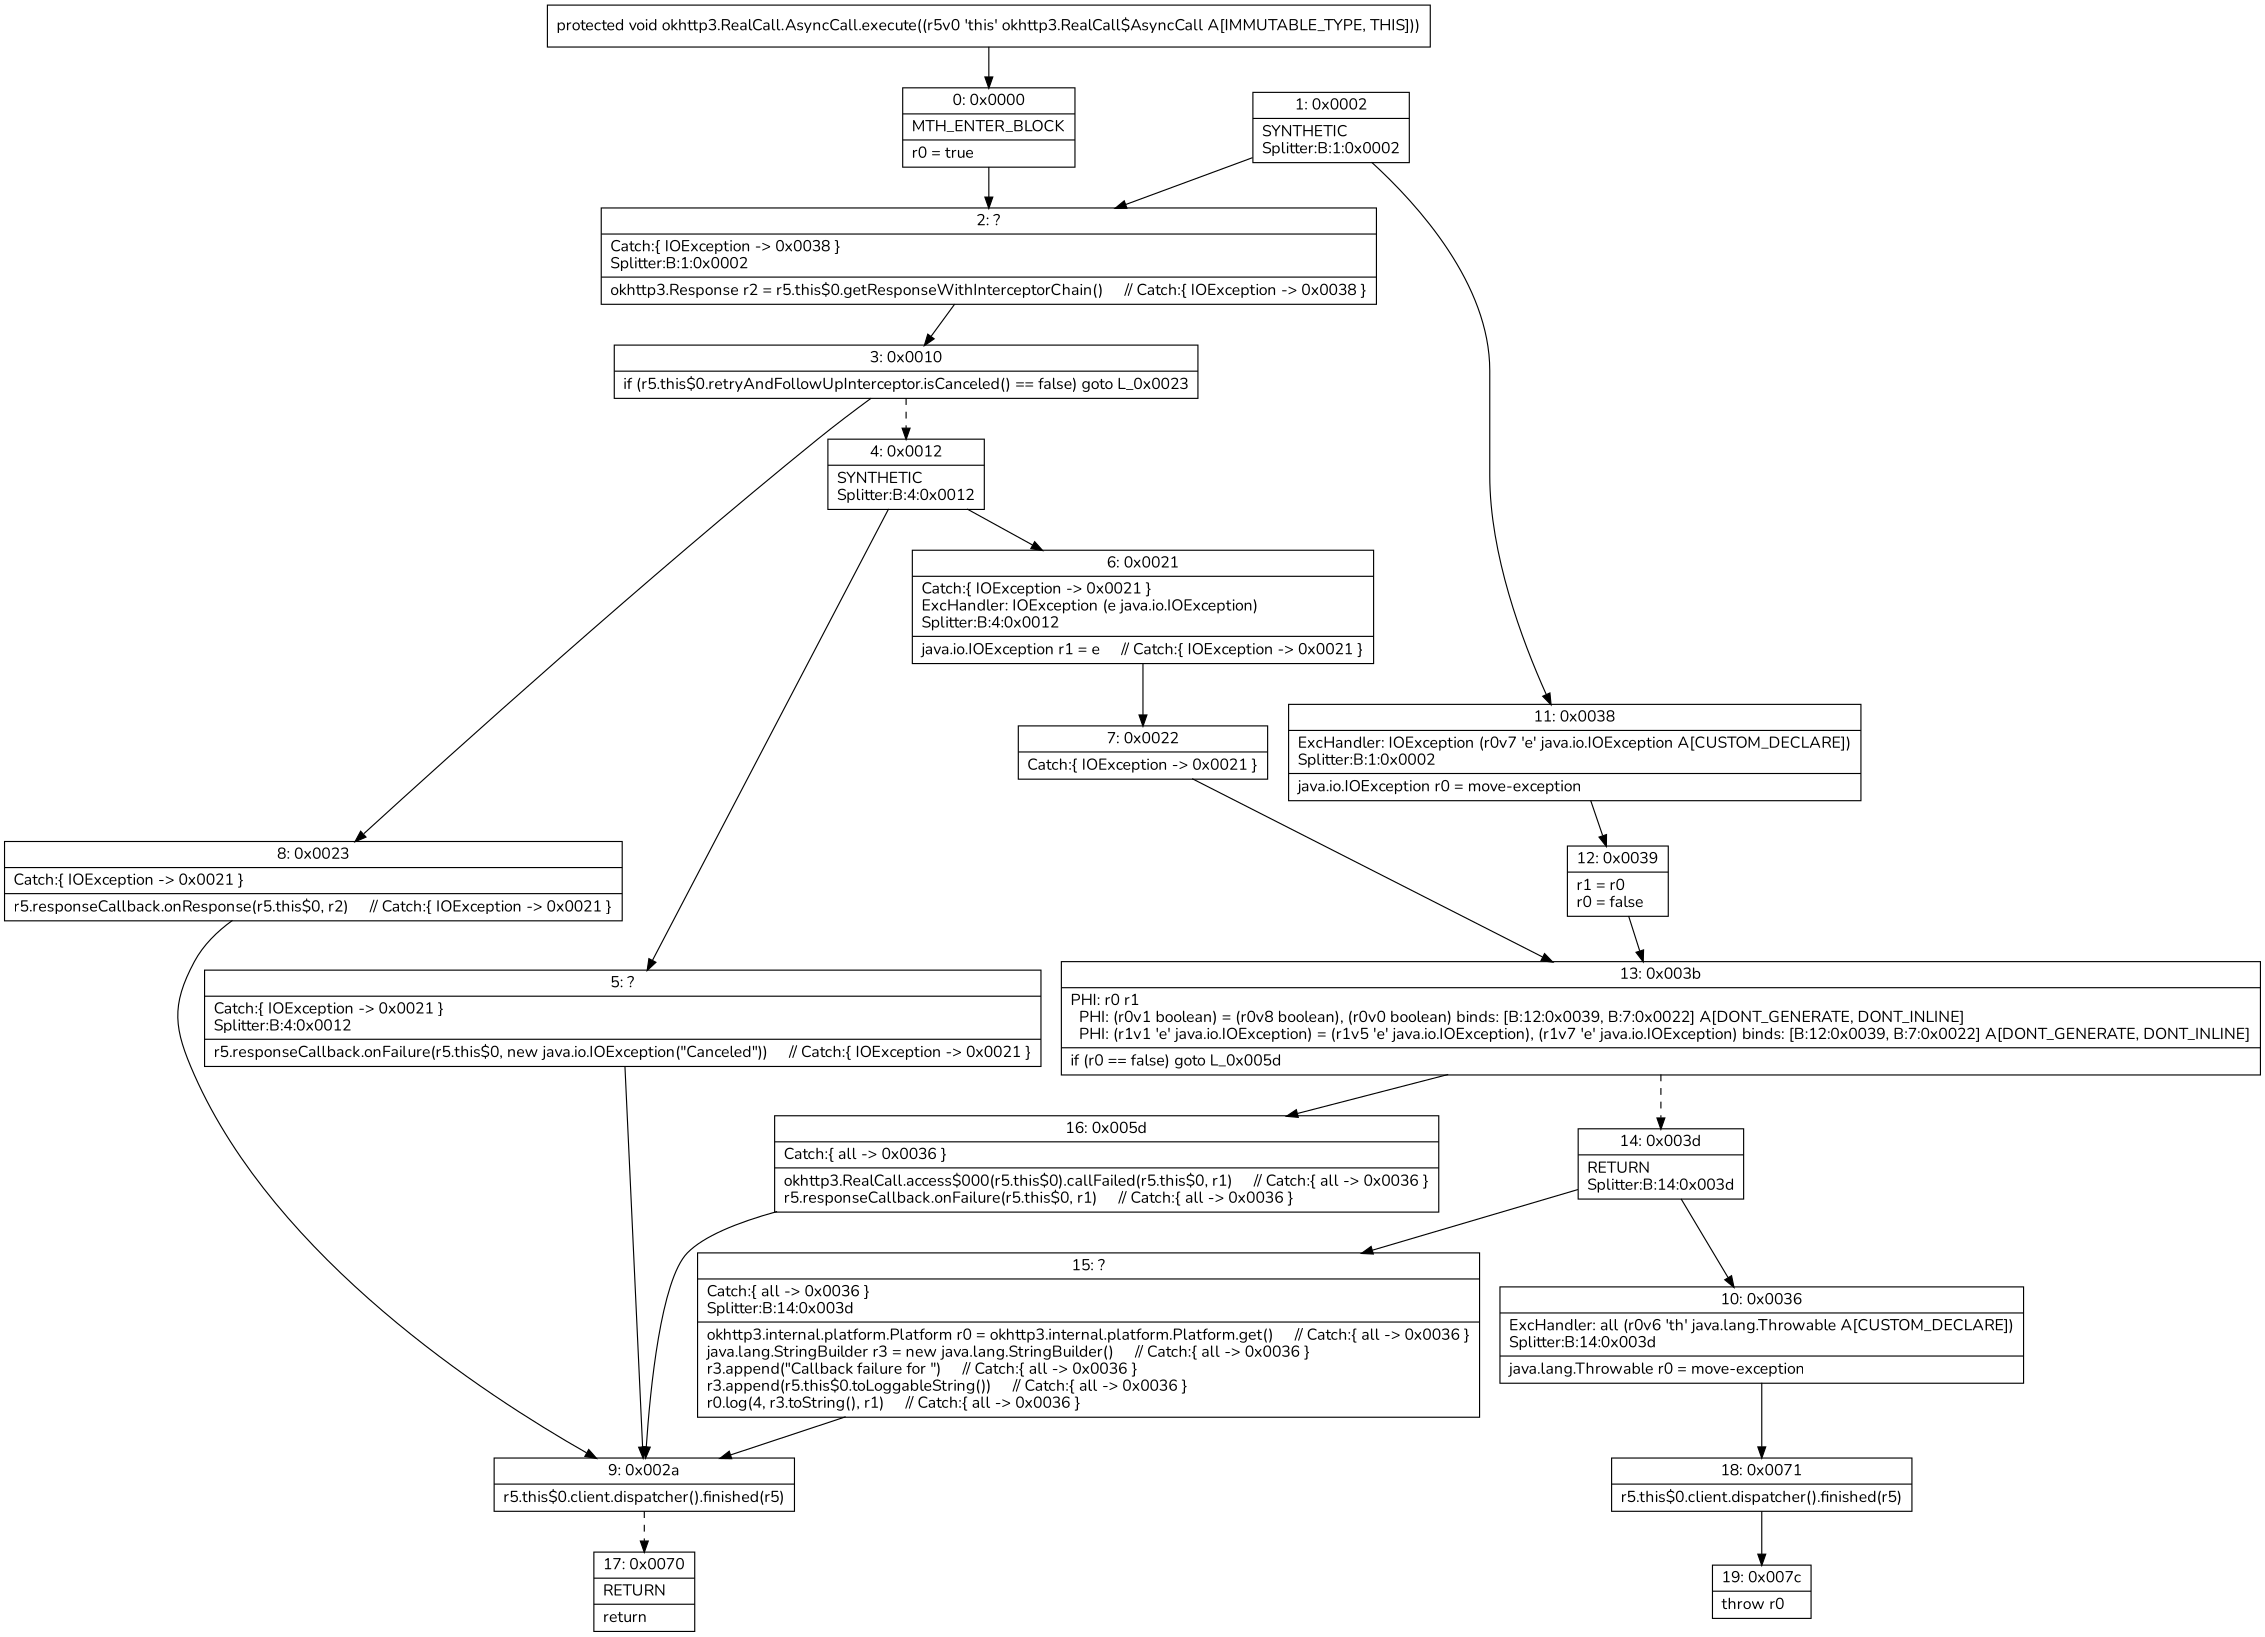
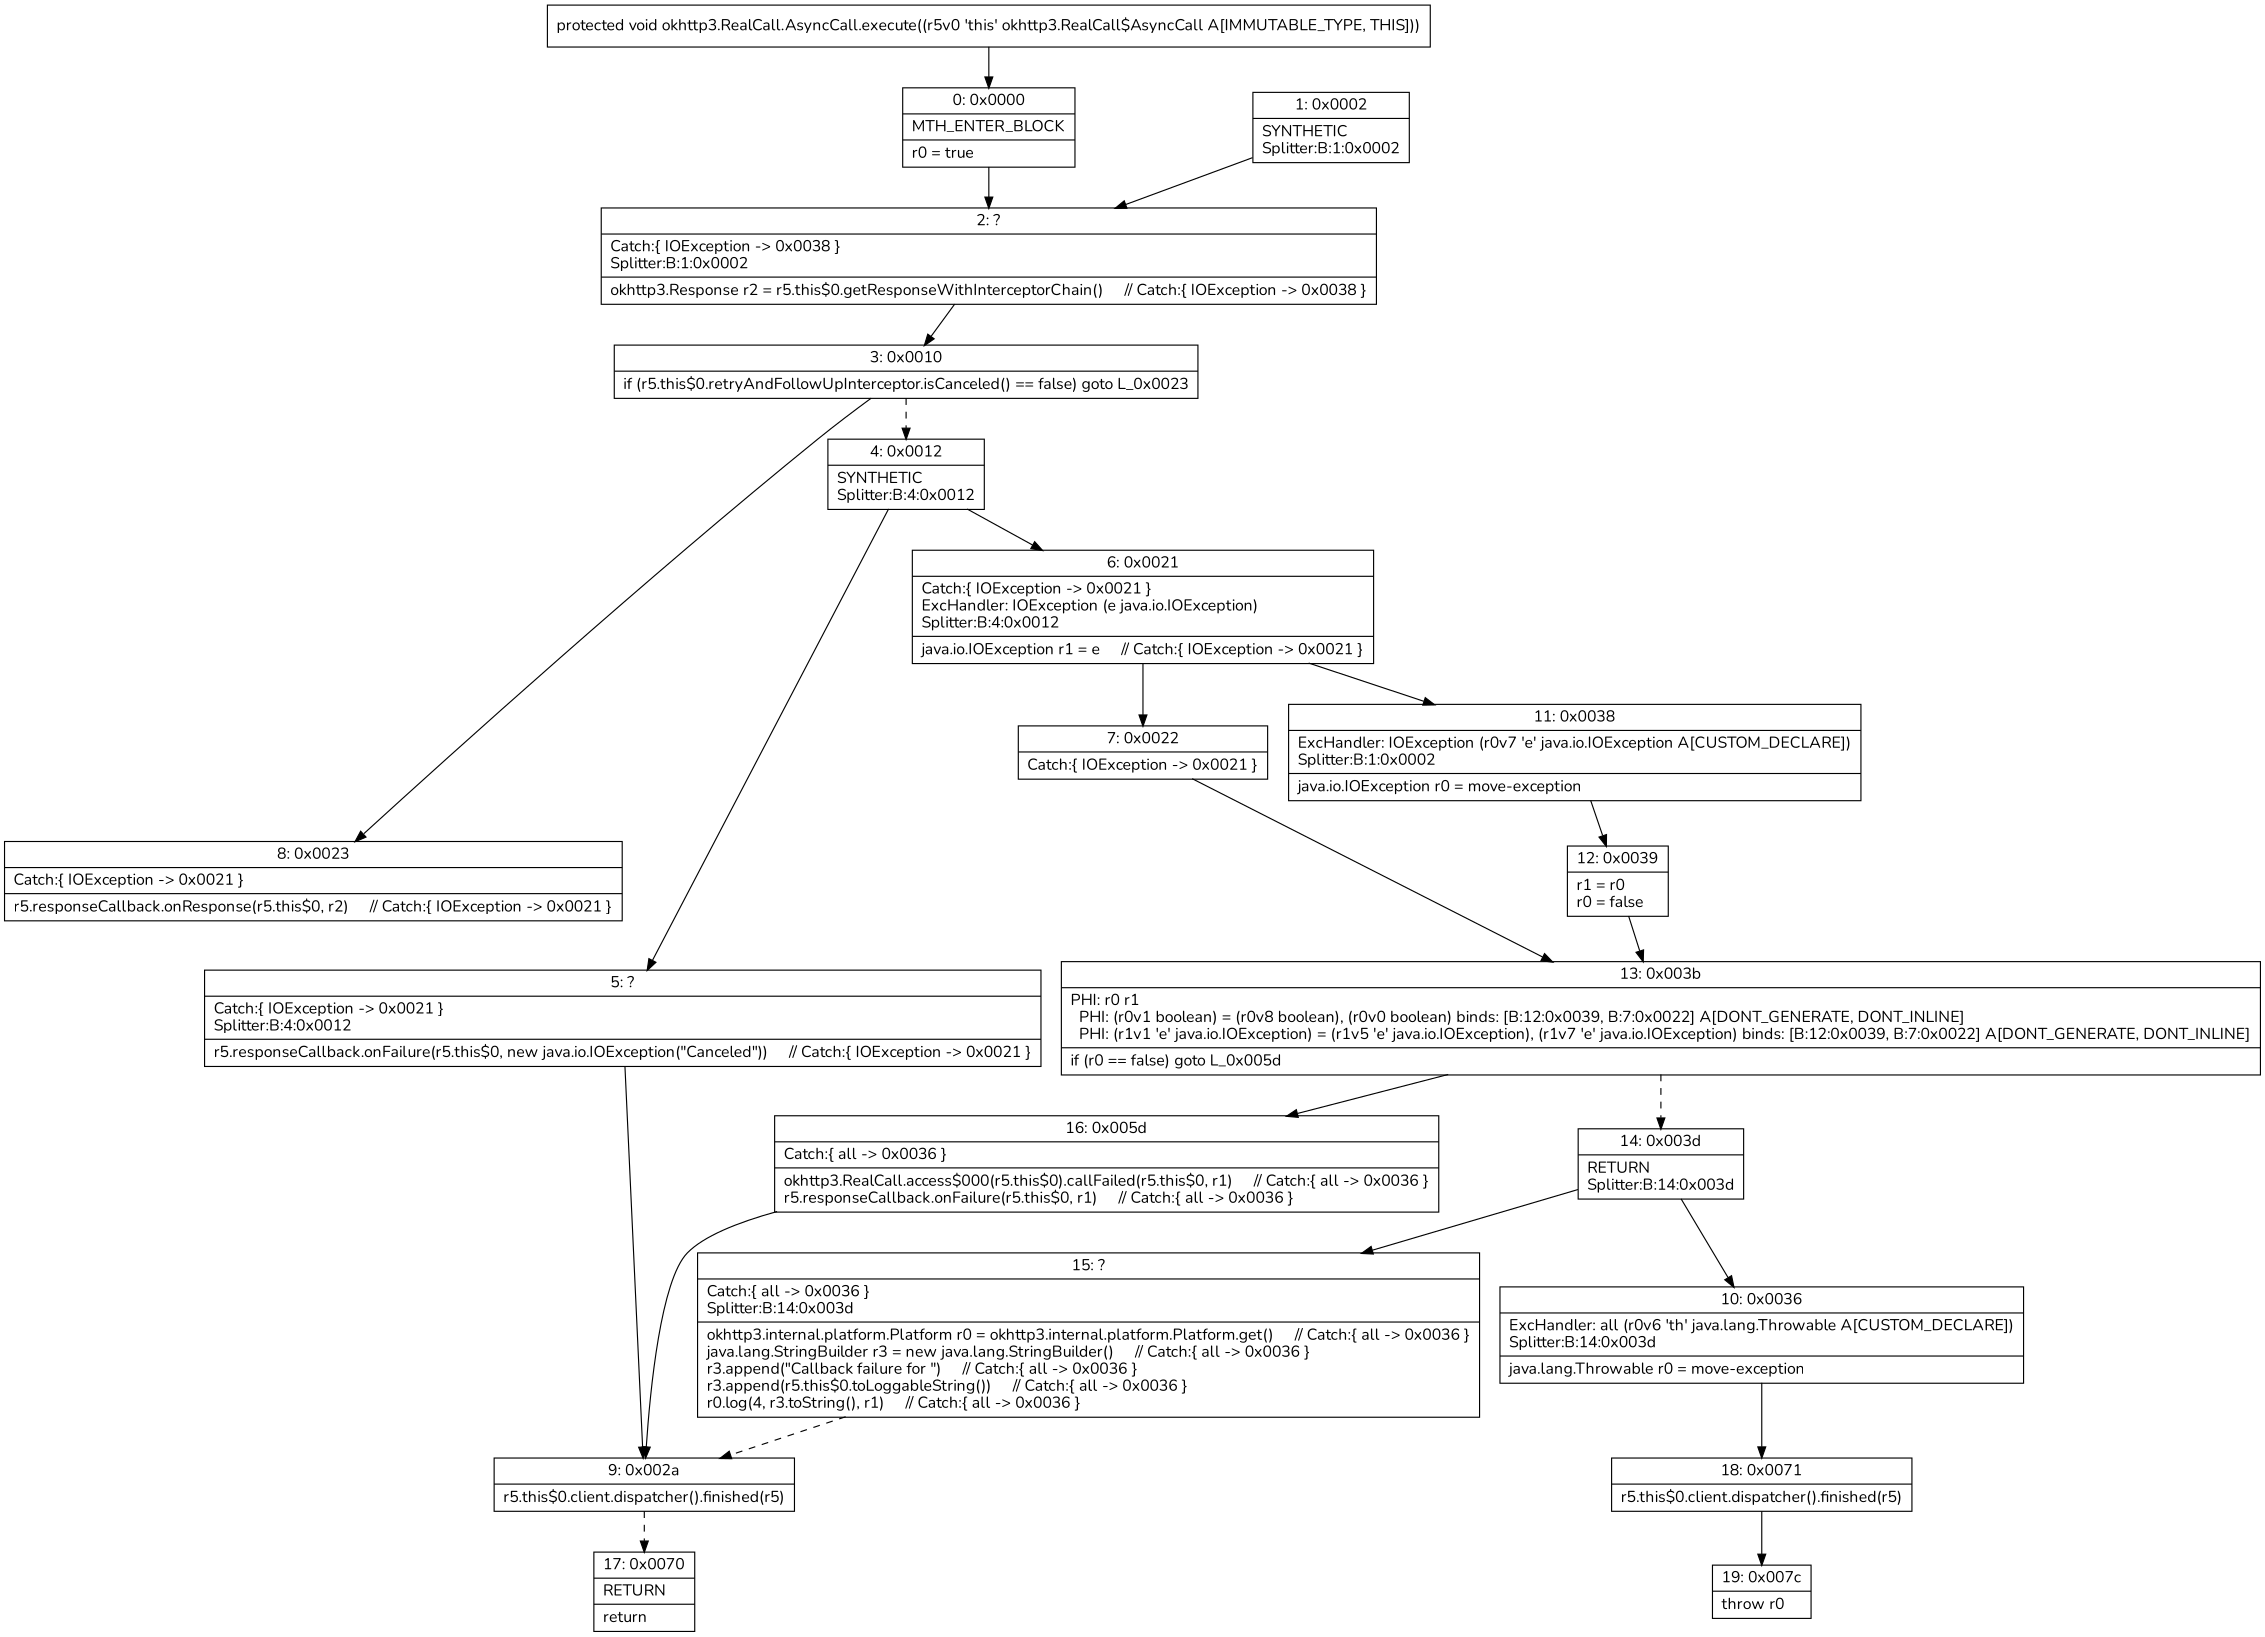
(1490, 414) -> (1366, 682)
(300, 1230) -> none
(788, 1436) -> (788, 1436)
